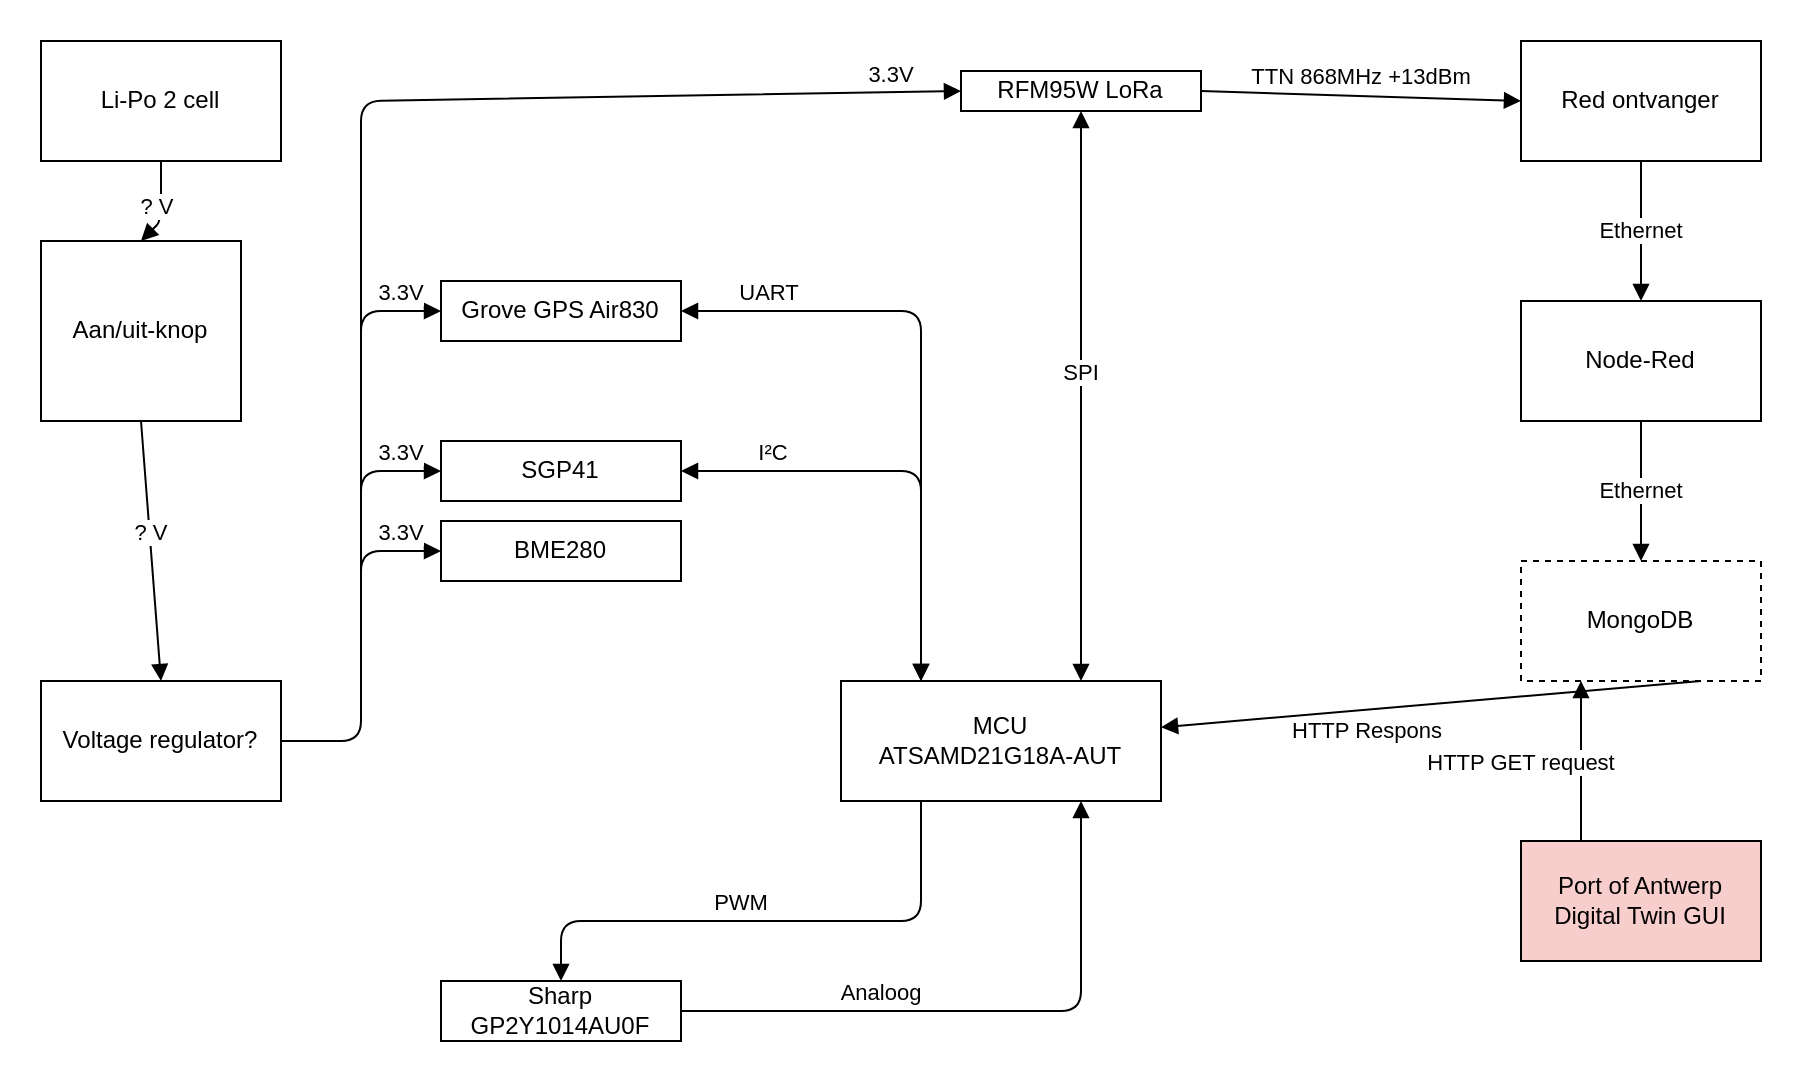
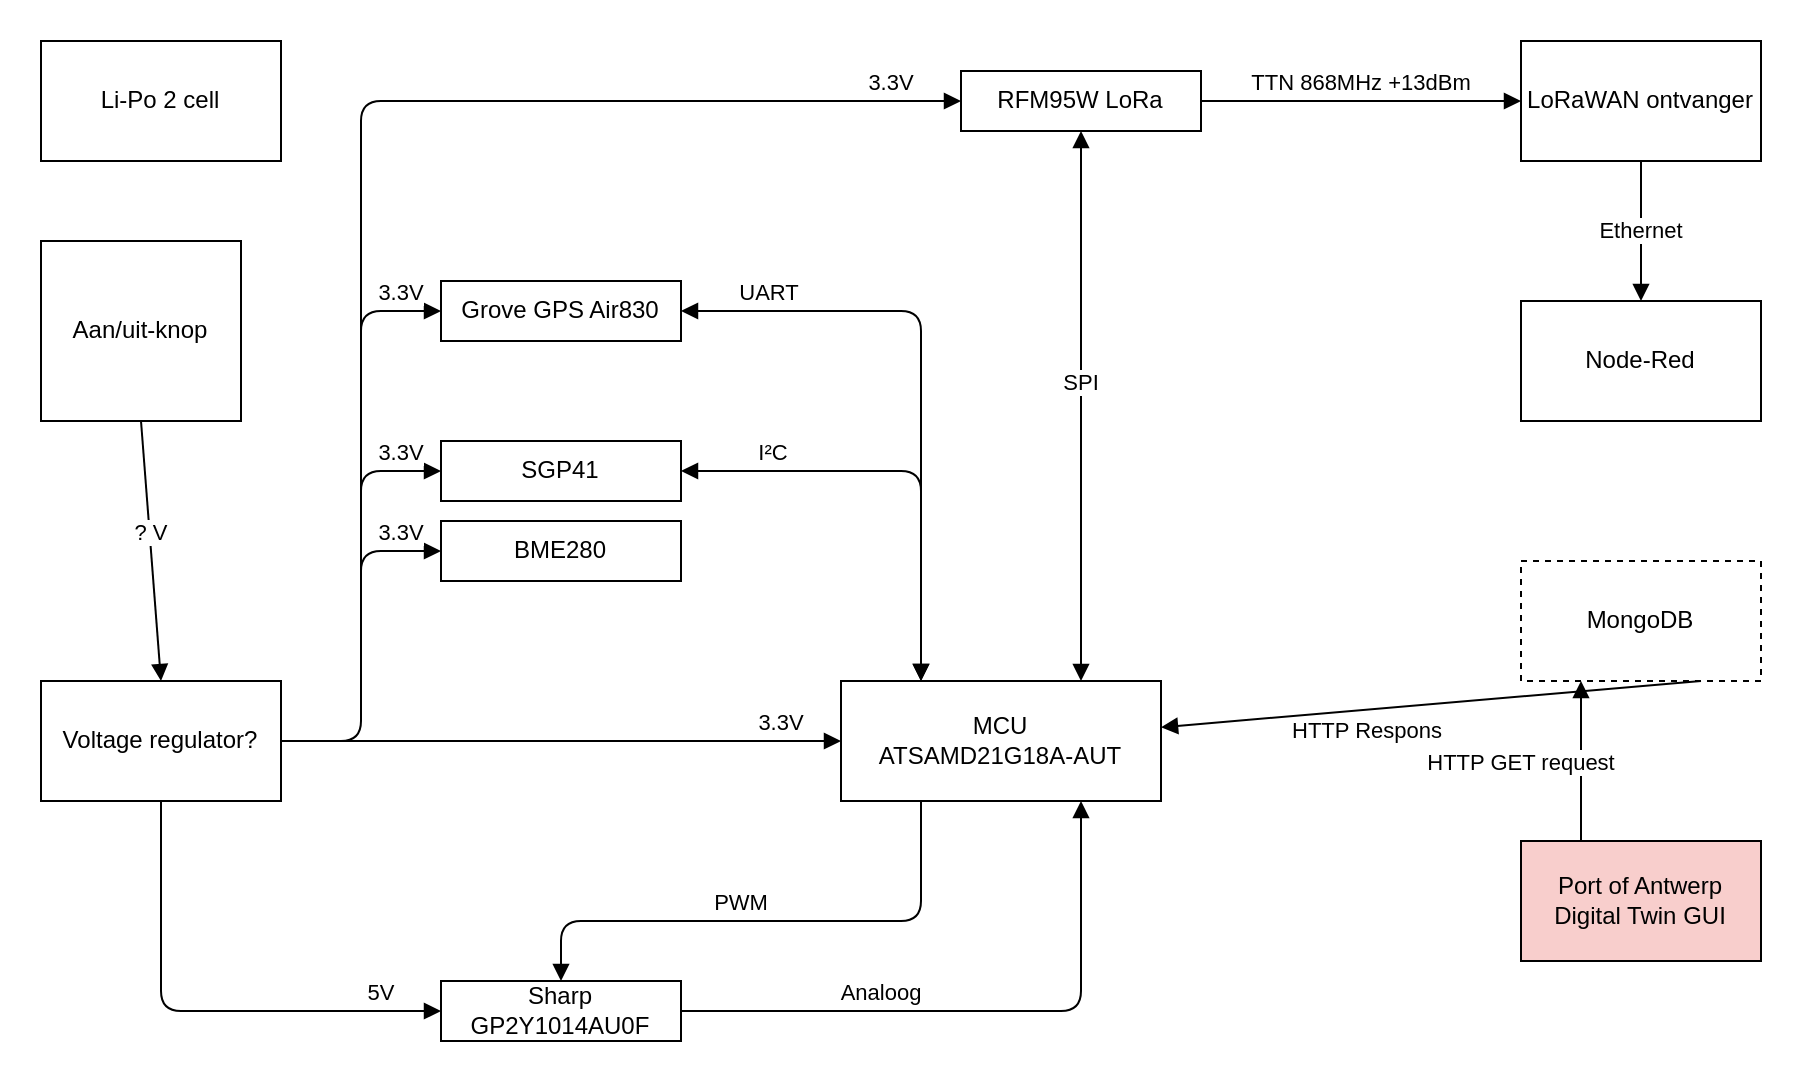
(1081, 91) -> (1081, 101)
(1641, 101) -> (1641, 101)
(161, 194) -> none
(1641, 484) -> none
none -> (588, 741)
none -> (194, 1011)
